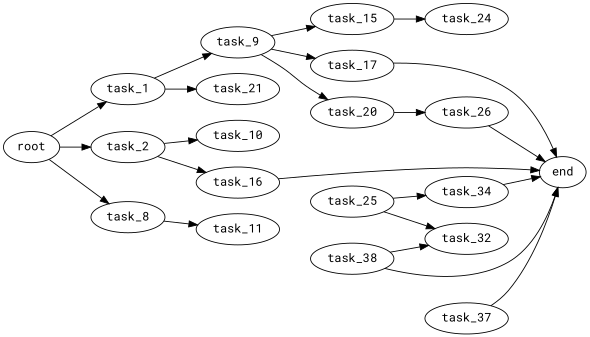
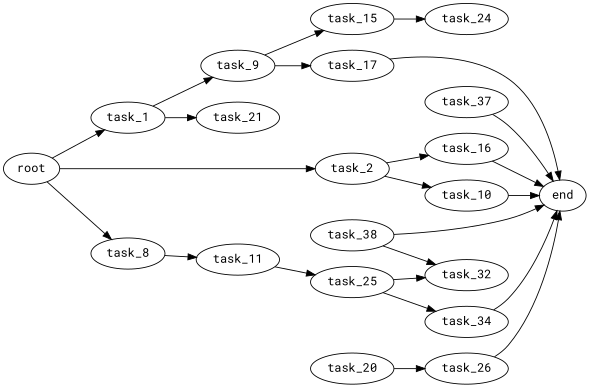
(291, 74) -> none
none -> (519, 196)
none -> (291, 270)
